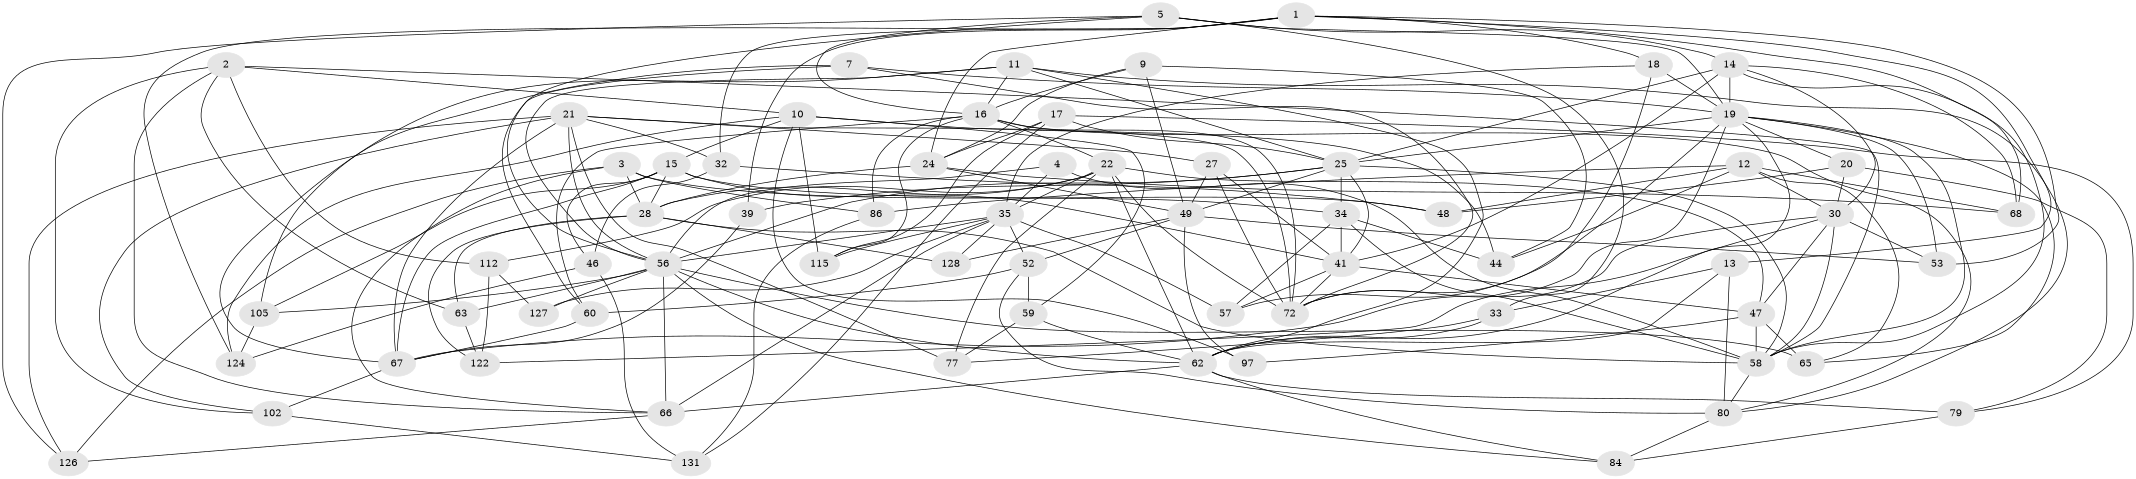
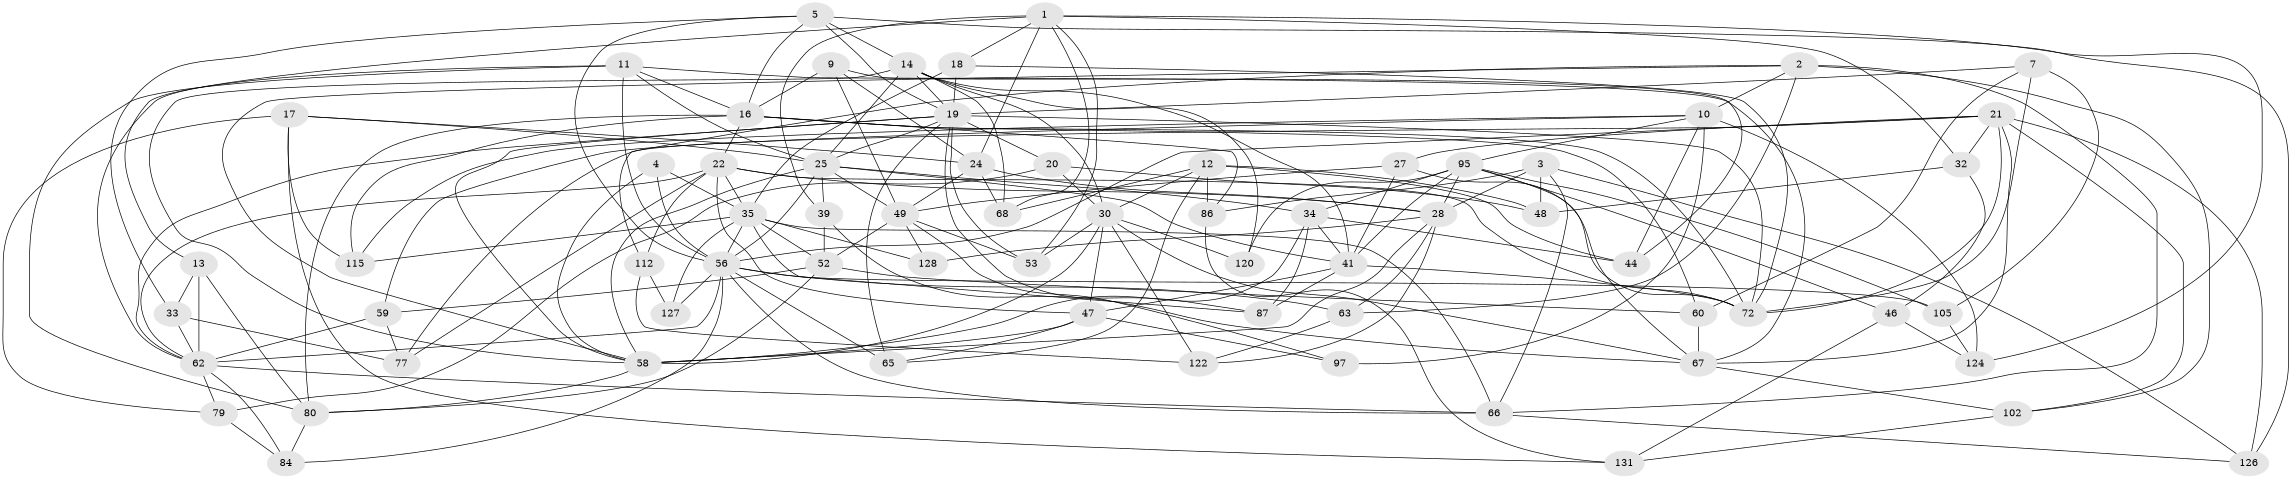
(672, 165) -> (1465, 165)
none -> (824, 240)
none -> (1245, 264)
(1226, 314) -> (1263, 314)
